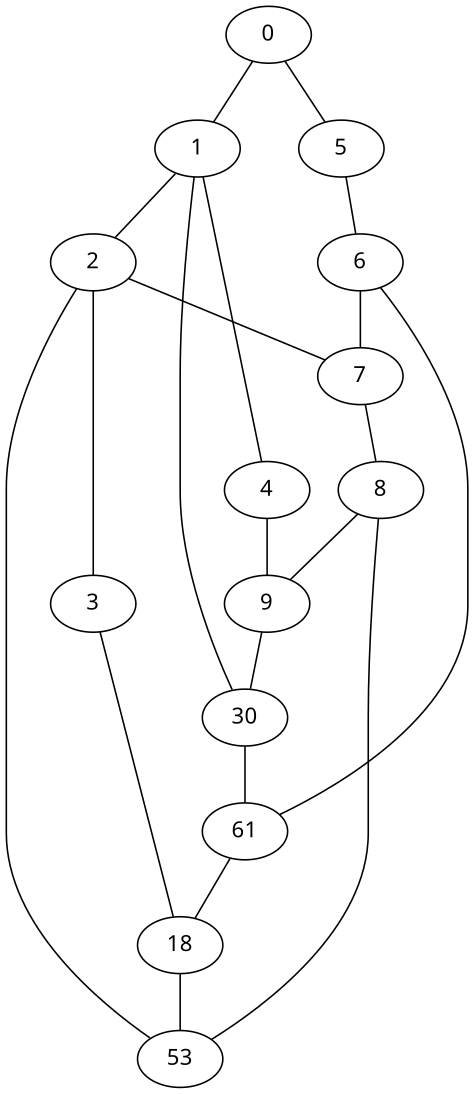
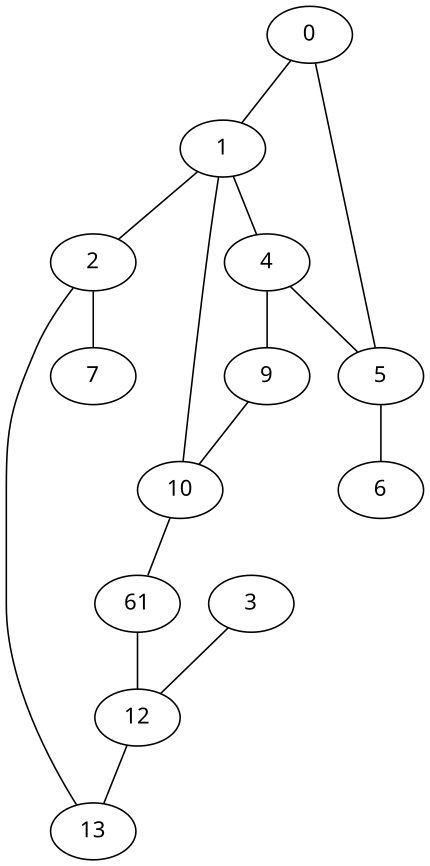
none -> (324, 319)
(360, 319) -> none
(93, 433) -> none
(381, 490) -> none
(468, 583) -> none
(245, 718) -> (180, 490)
(180, 945) -> (138, 718)
(180, 1059) -> (93, 831)
